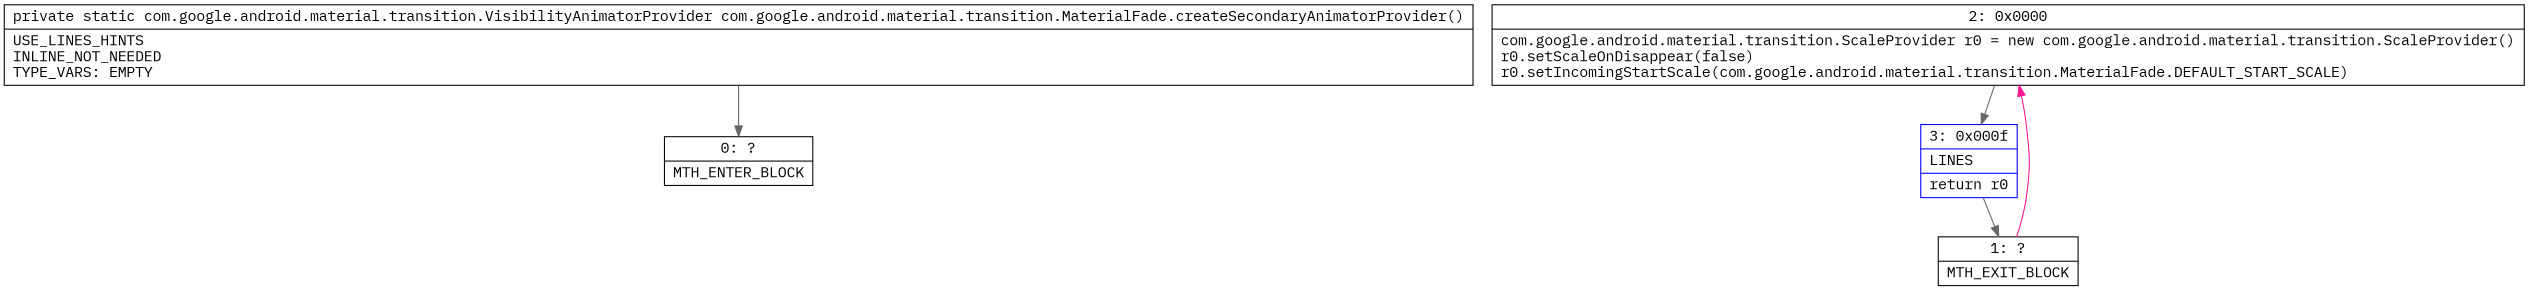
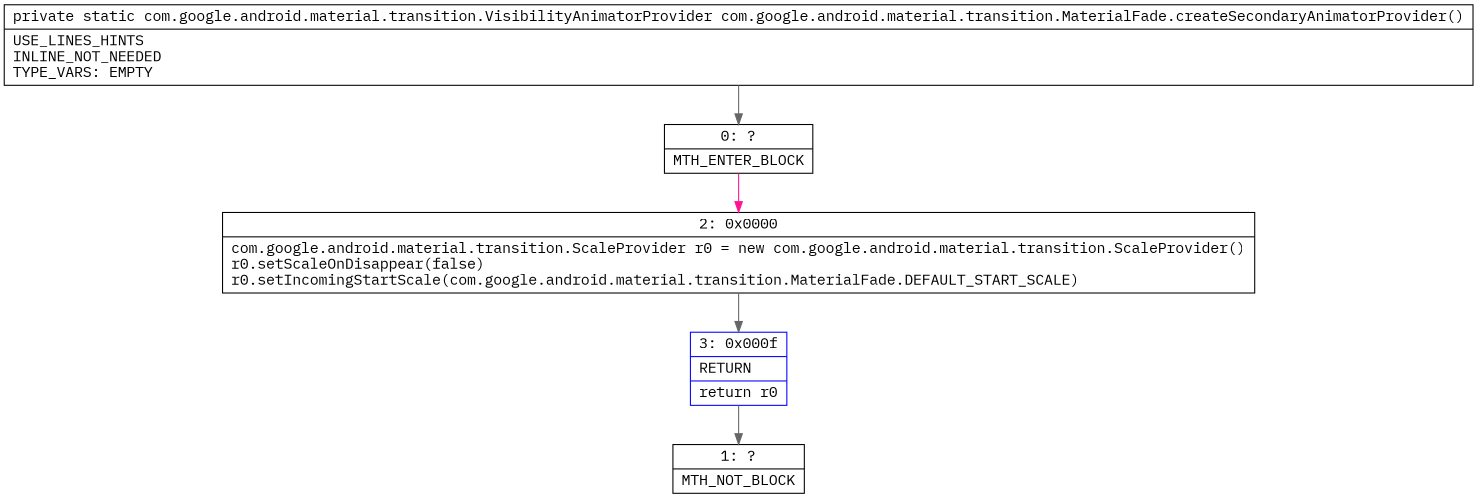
(1951, 161) -> (725, 368)
(2029, 167) -> (739, 187)
(2008, 273) -> (739, 481)
